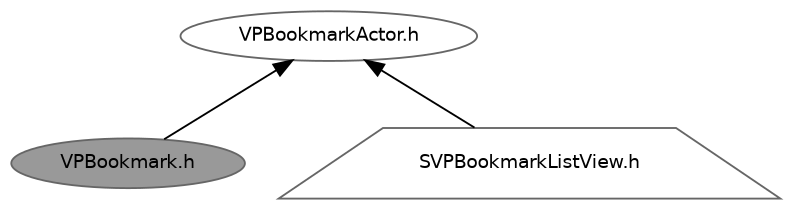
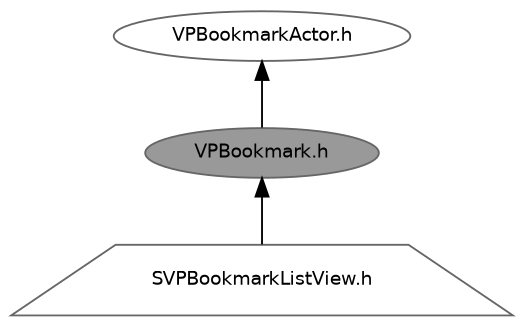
(428, 99) -> (262, 221)
